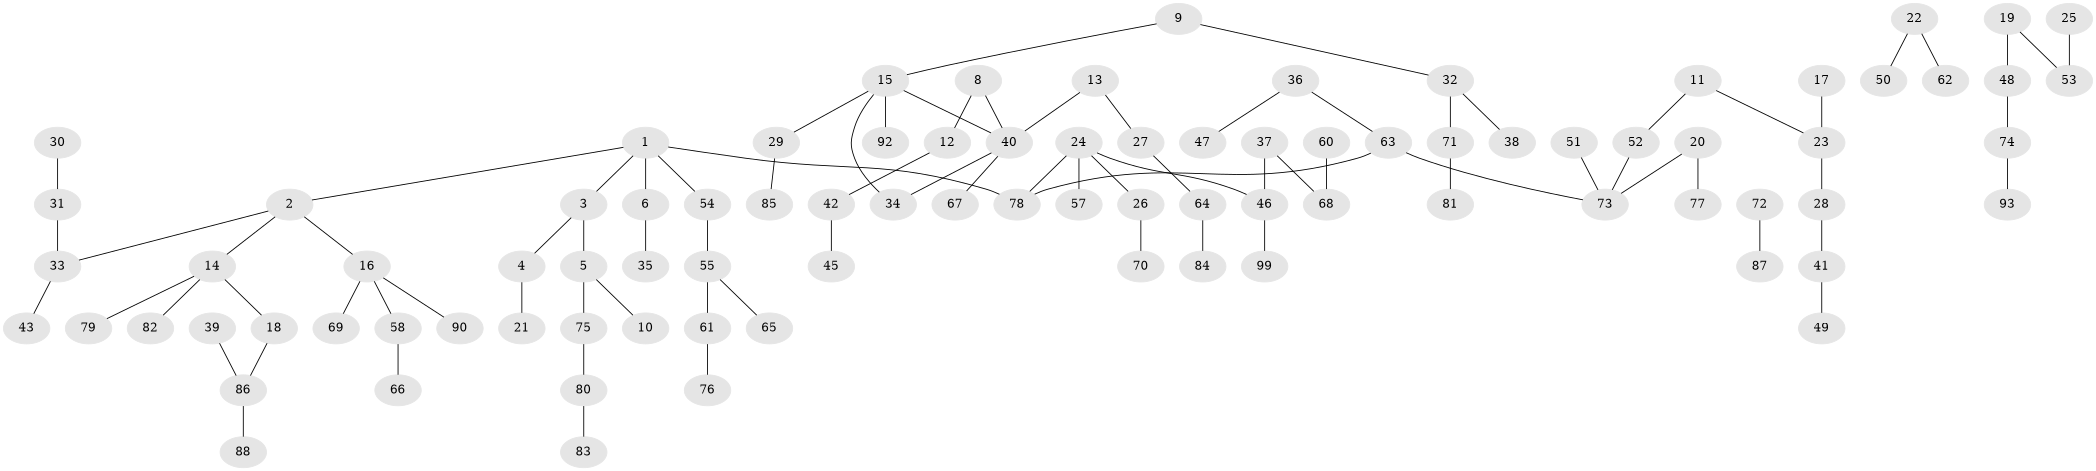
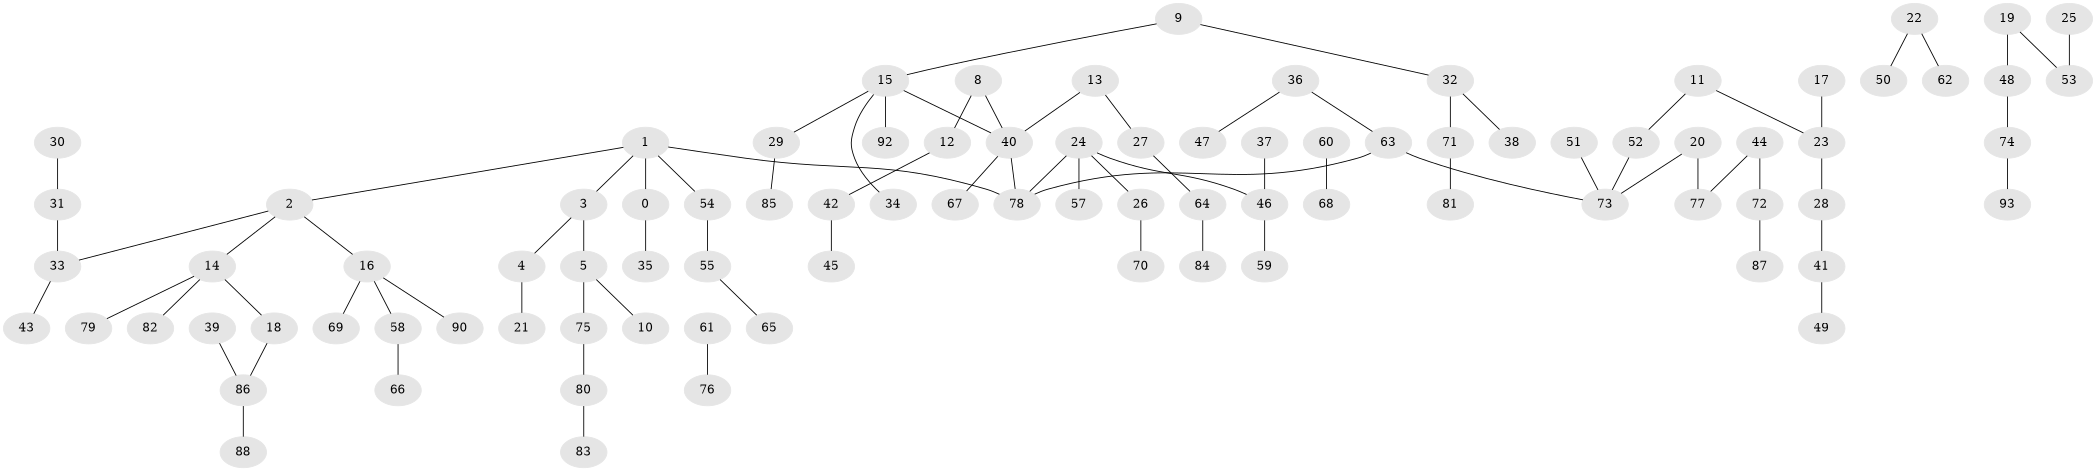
none -> (1760, 143)
(951, 174) -> (1013, 174)
(1298, 176) -> none
(646, 205) -> (646, 205)
(1265, 267) -> (1265, 267)
(708, 298) -> none
